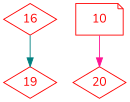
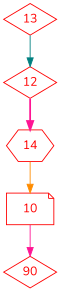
(30, 19) -> (30, 19)
(30, 83) -> (30, 83)
(99, 83) -> (30, 272)
none -> (30, 146)
